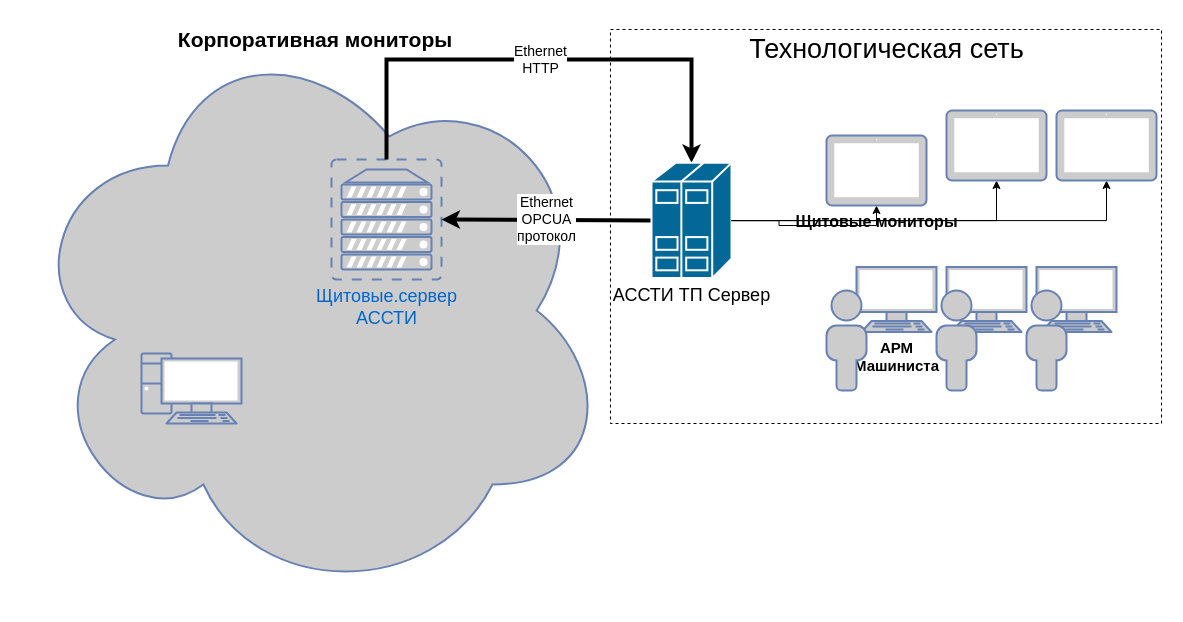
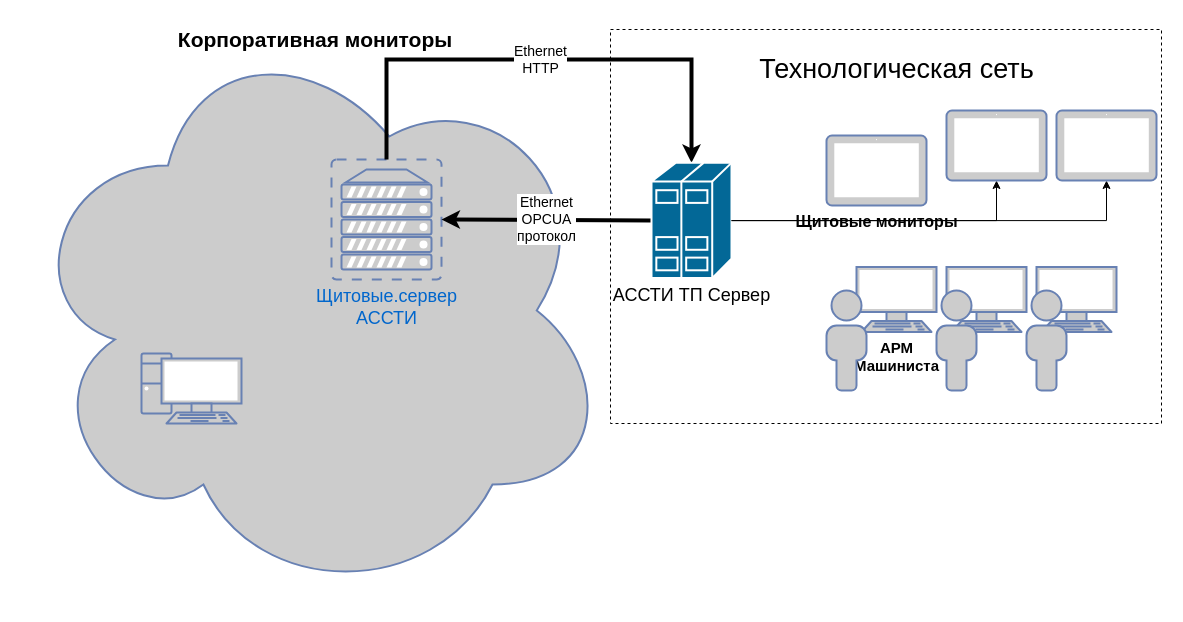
(886, 50) -> (896, 70)
(850, 226) -> none
